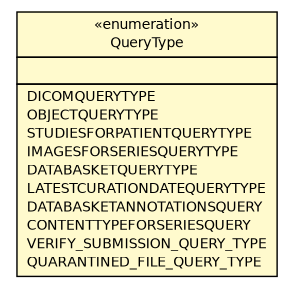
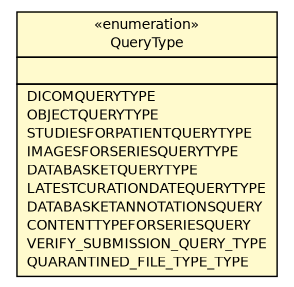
(144, 262) -> (138, 262)
